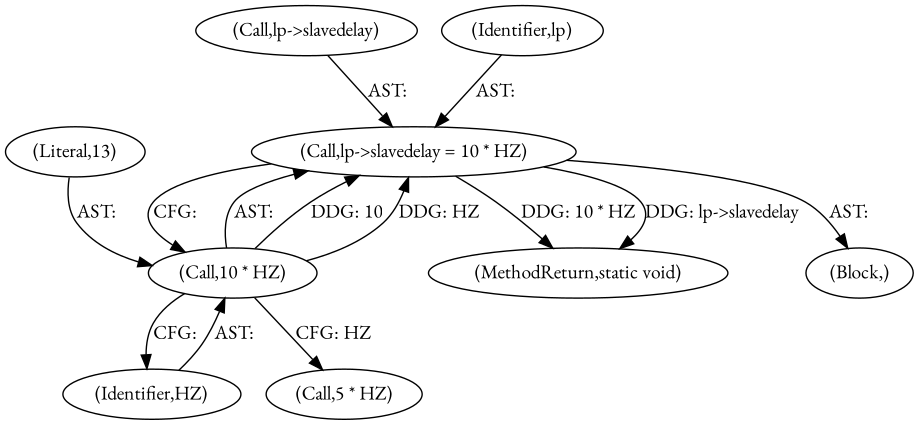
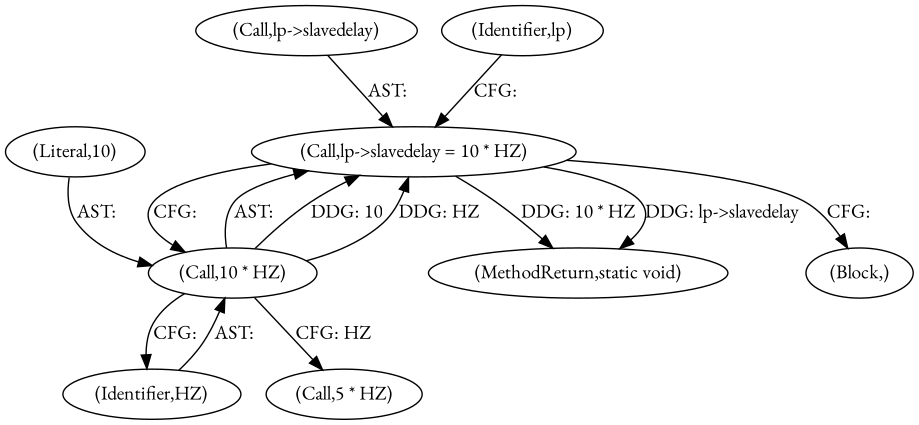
(498, 91) -> (498, 91)
(75, 152) -> (75, 152)
(851, 212) -> (851, 212)
